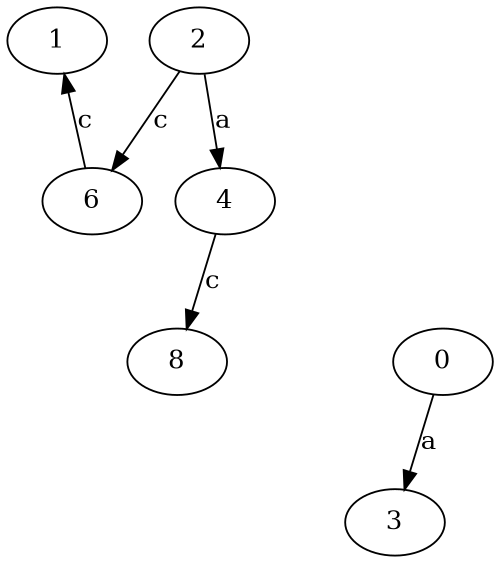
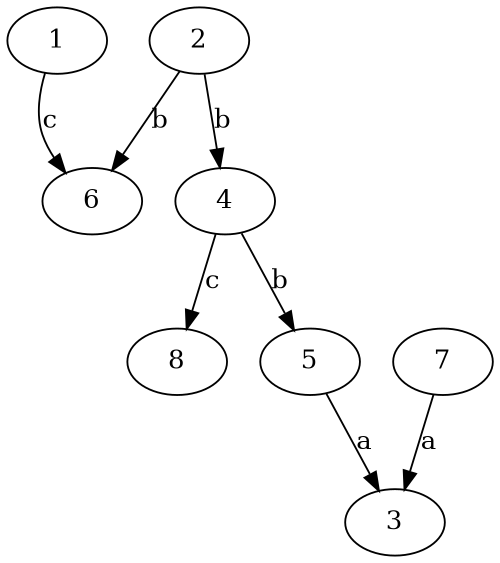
(161, 121) -> (161, 121)
(223, 121) -> (223, 121)
(77, 131) -> (39, 117)
none -> (310, 362)
(443, 362) -> (443, 362)
